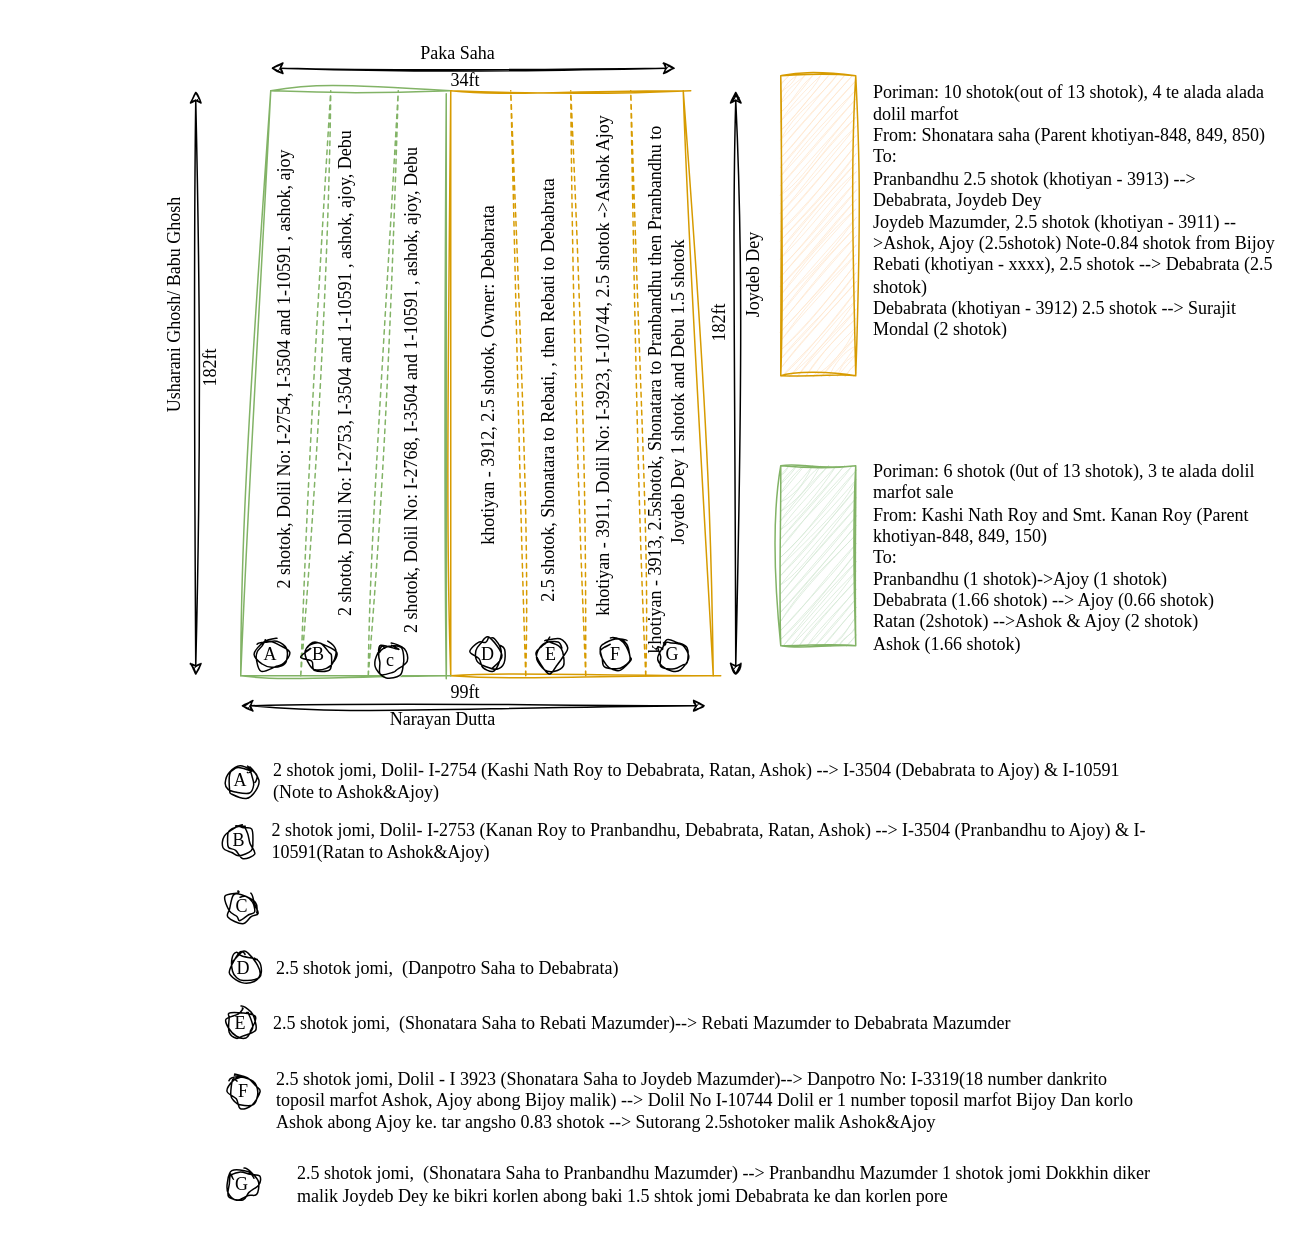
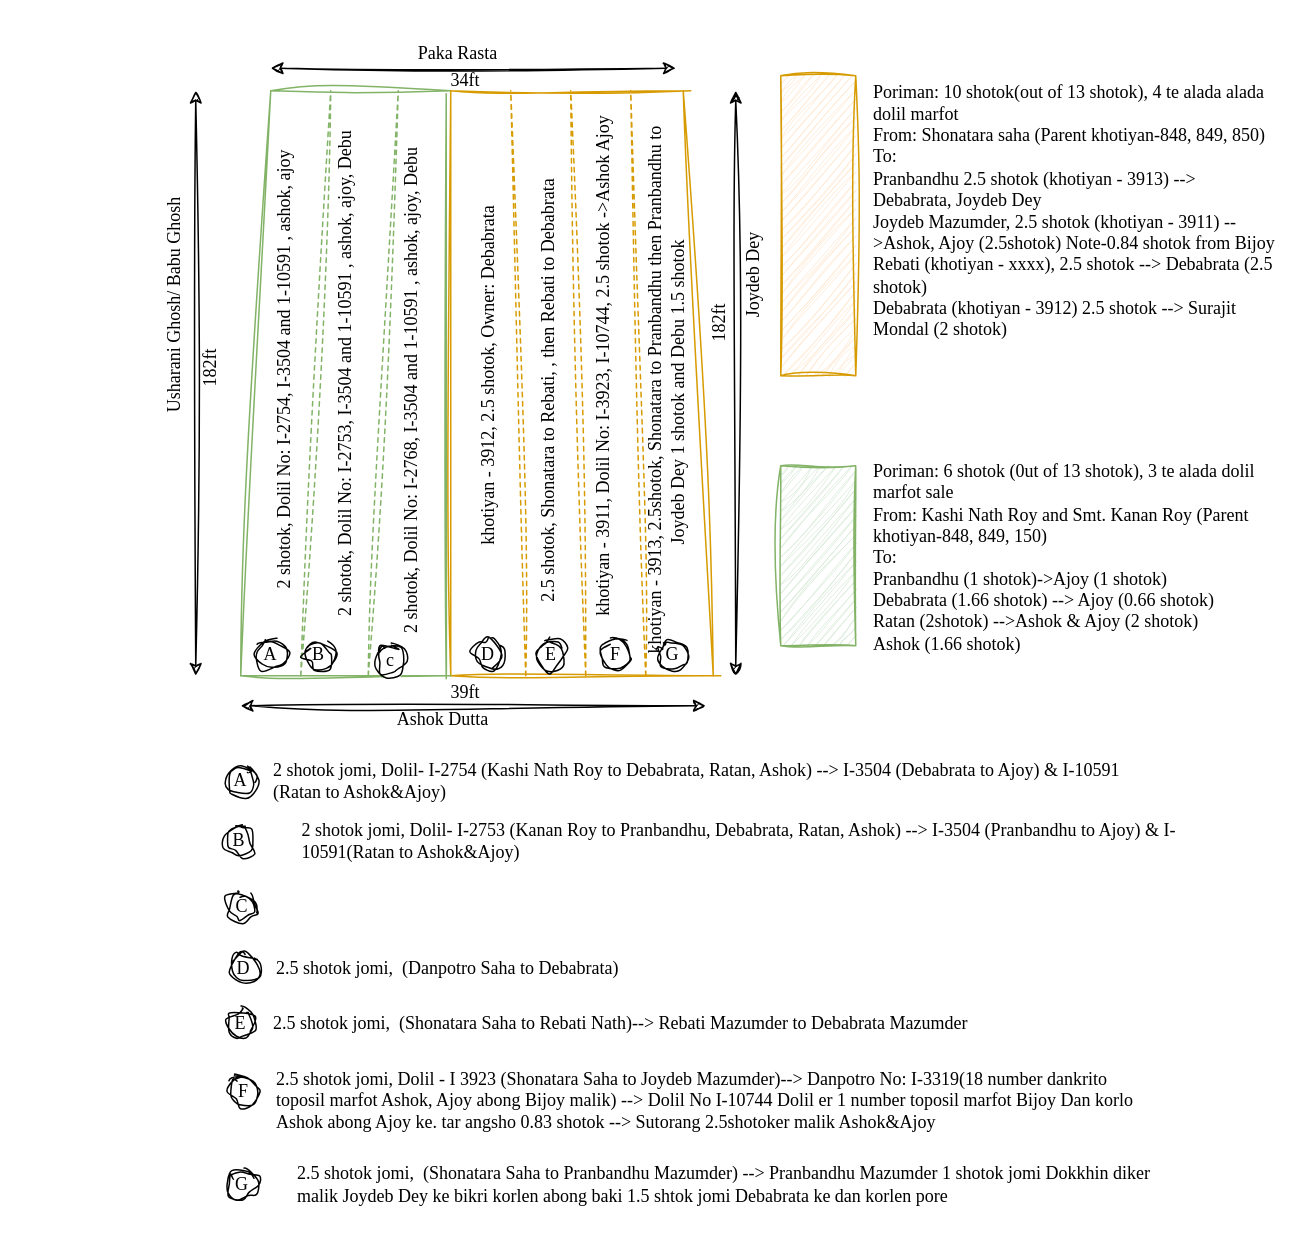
(458, 53) -> (458, 53)
(466, 692) -> (466, 692)
(443, 719) -> (443, 719)
(715, 781) -> (715, 781)
(712, 841) -> (742, 841)
(708, 1024) -> (688, 1024)
